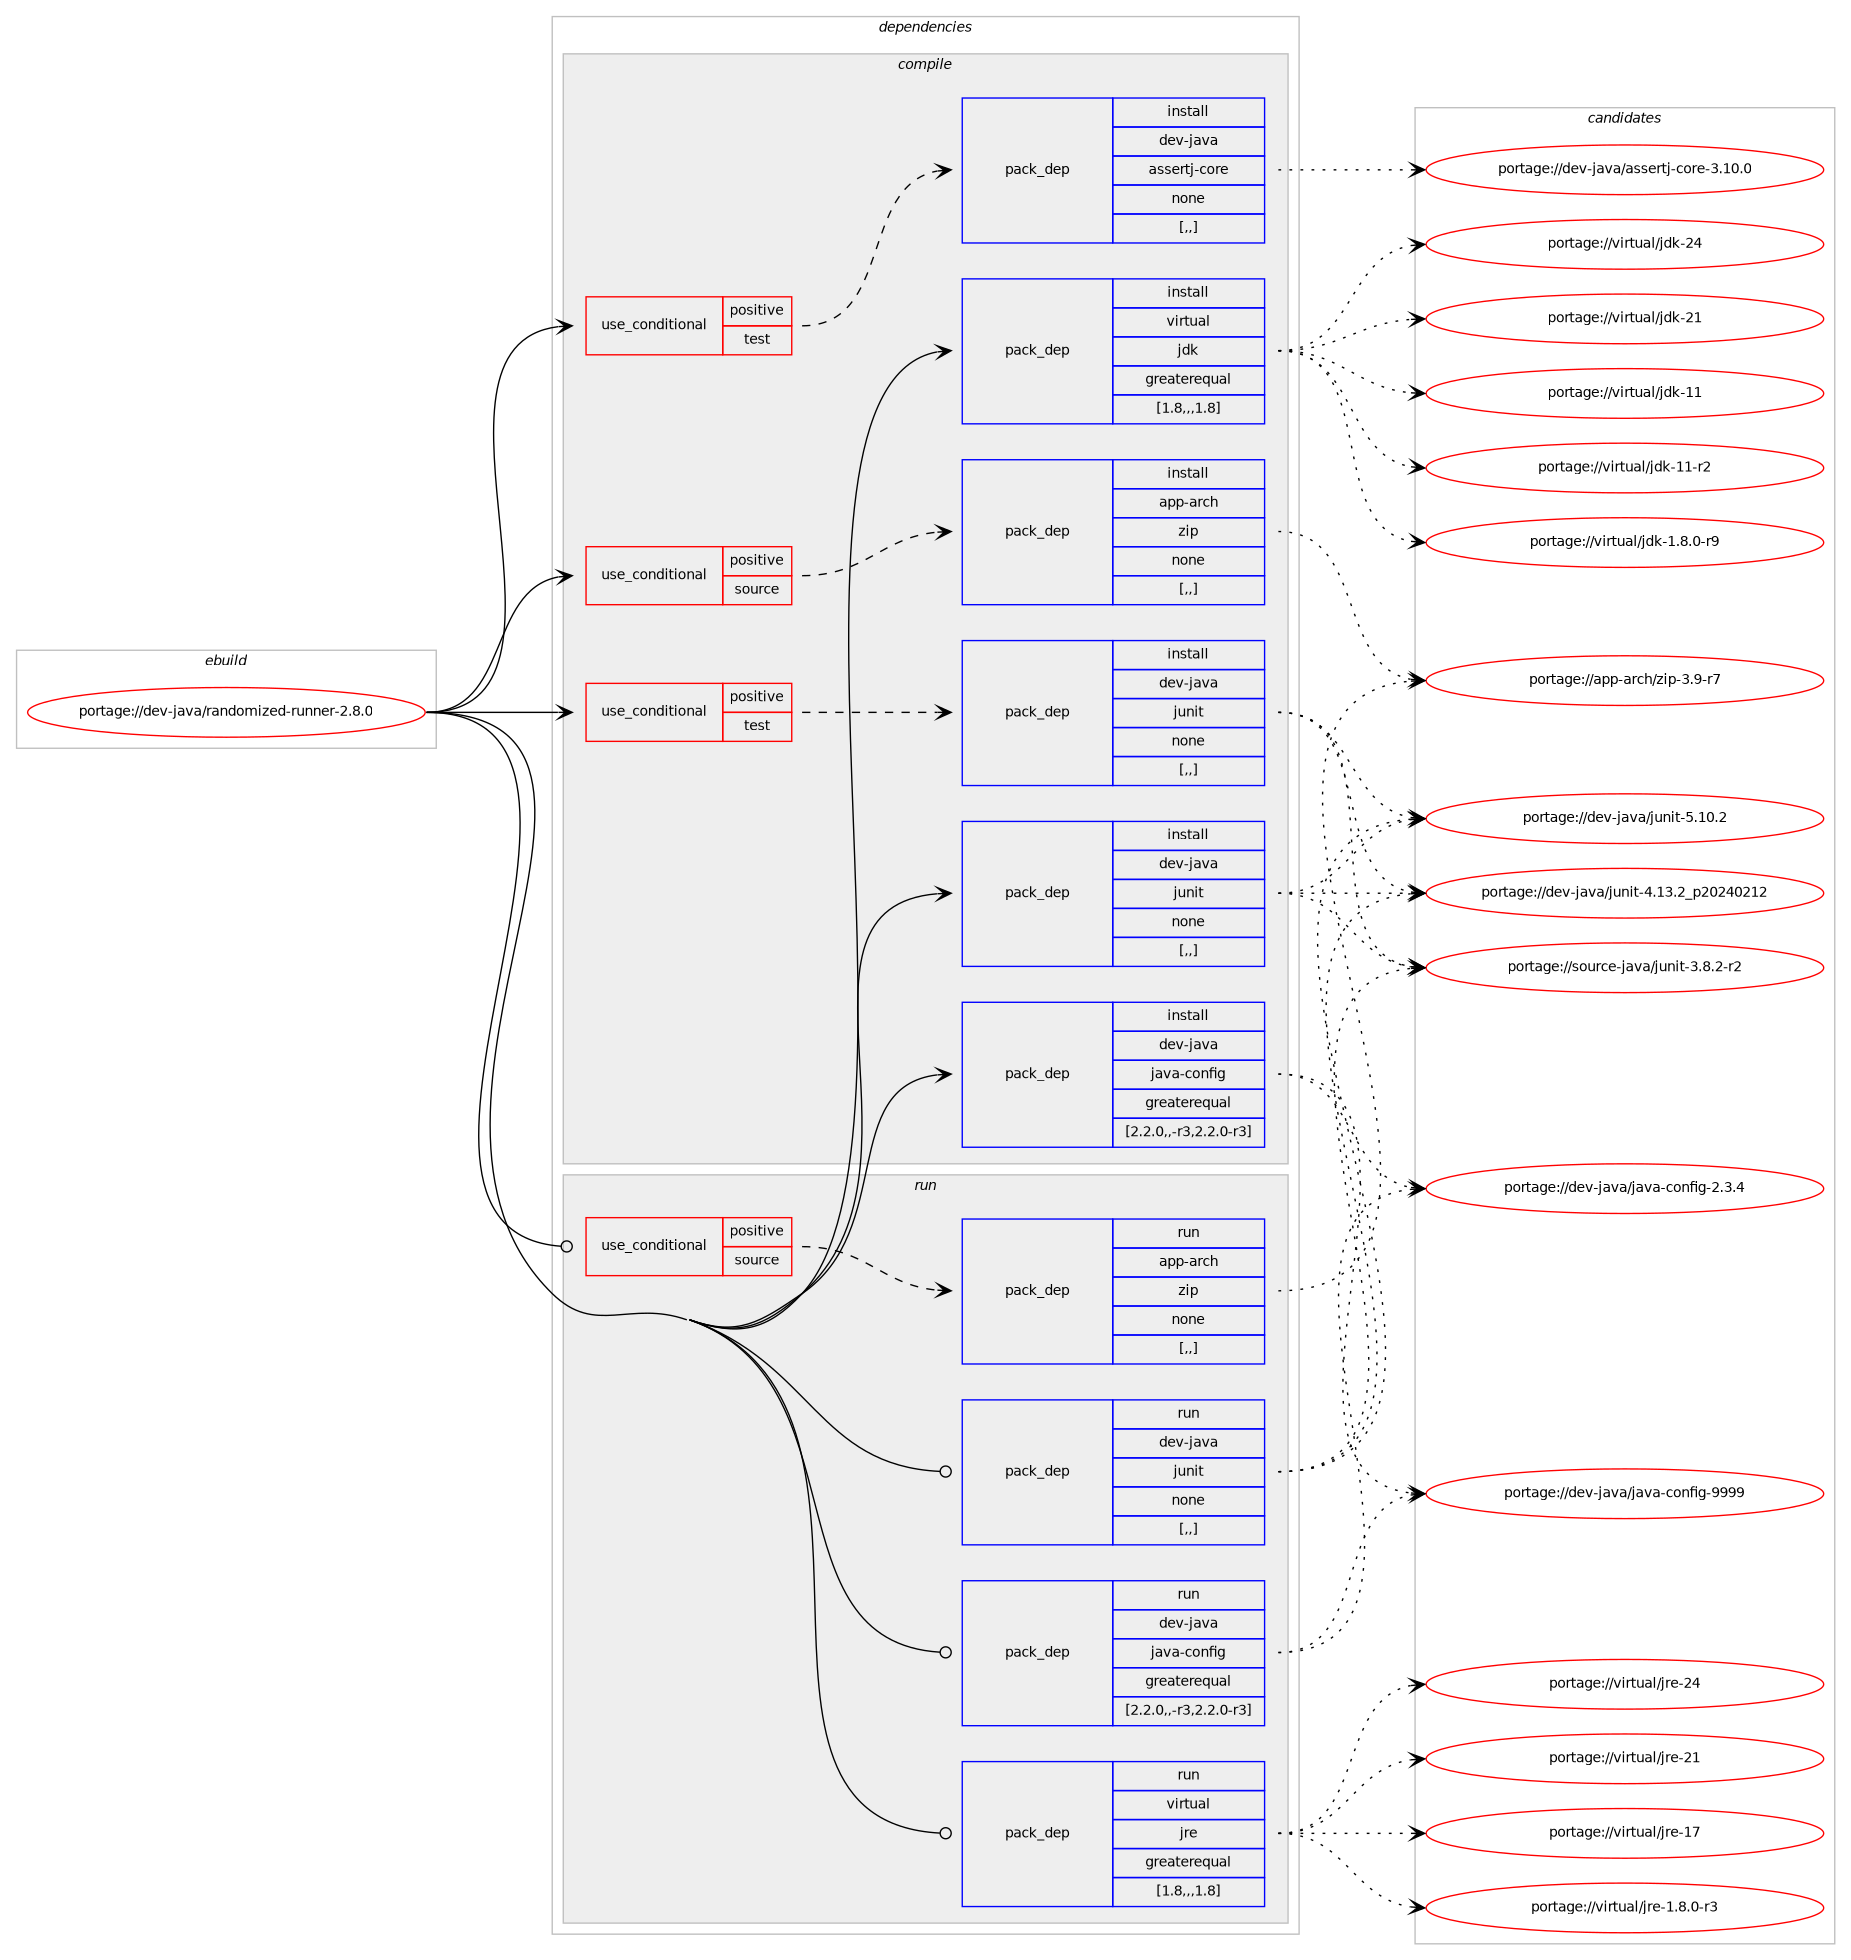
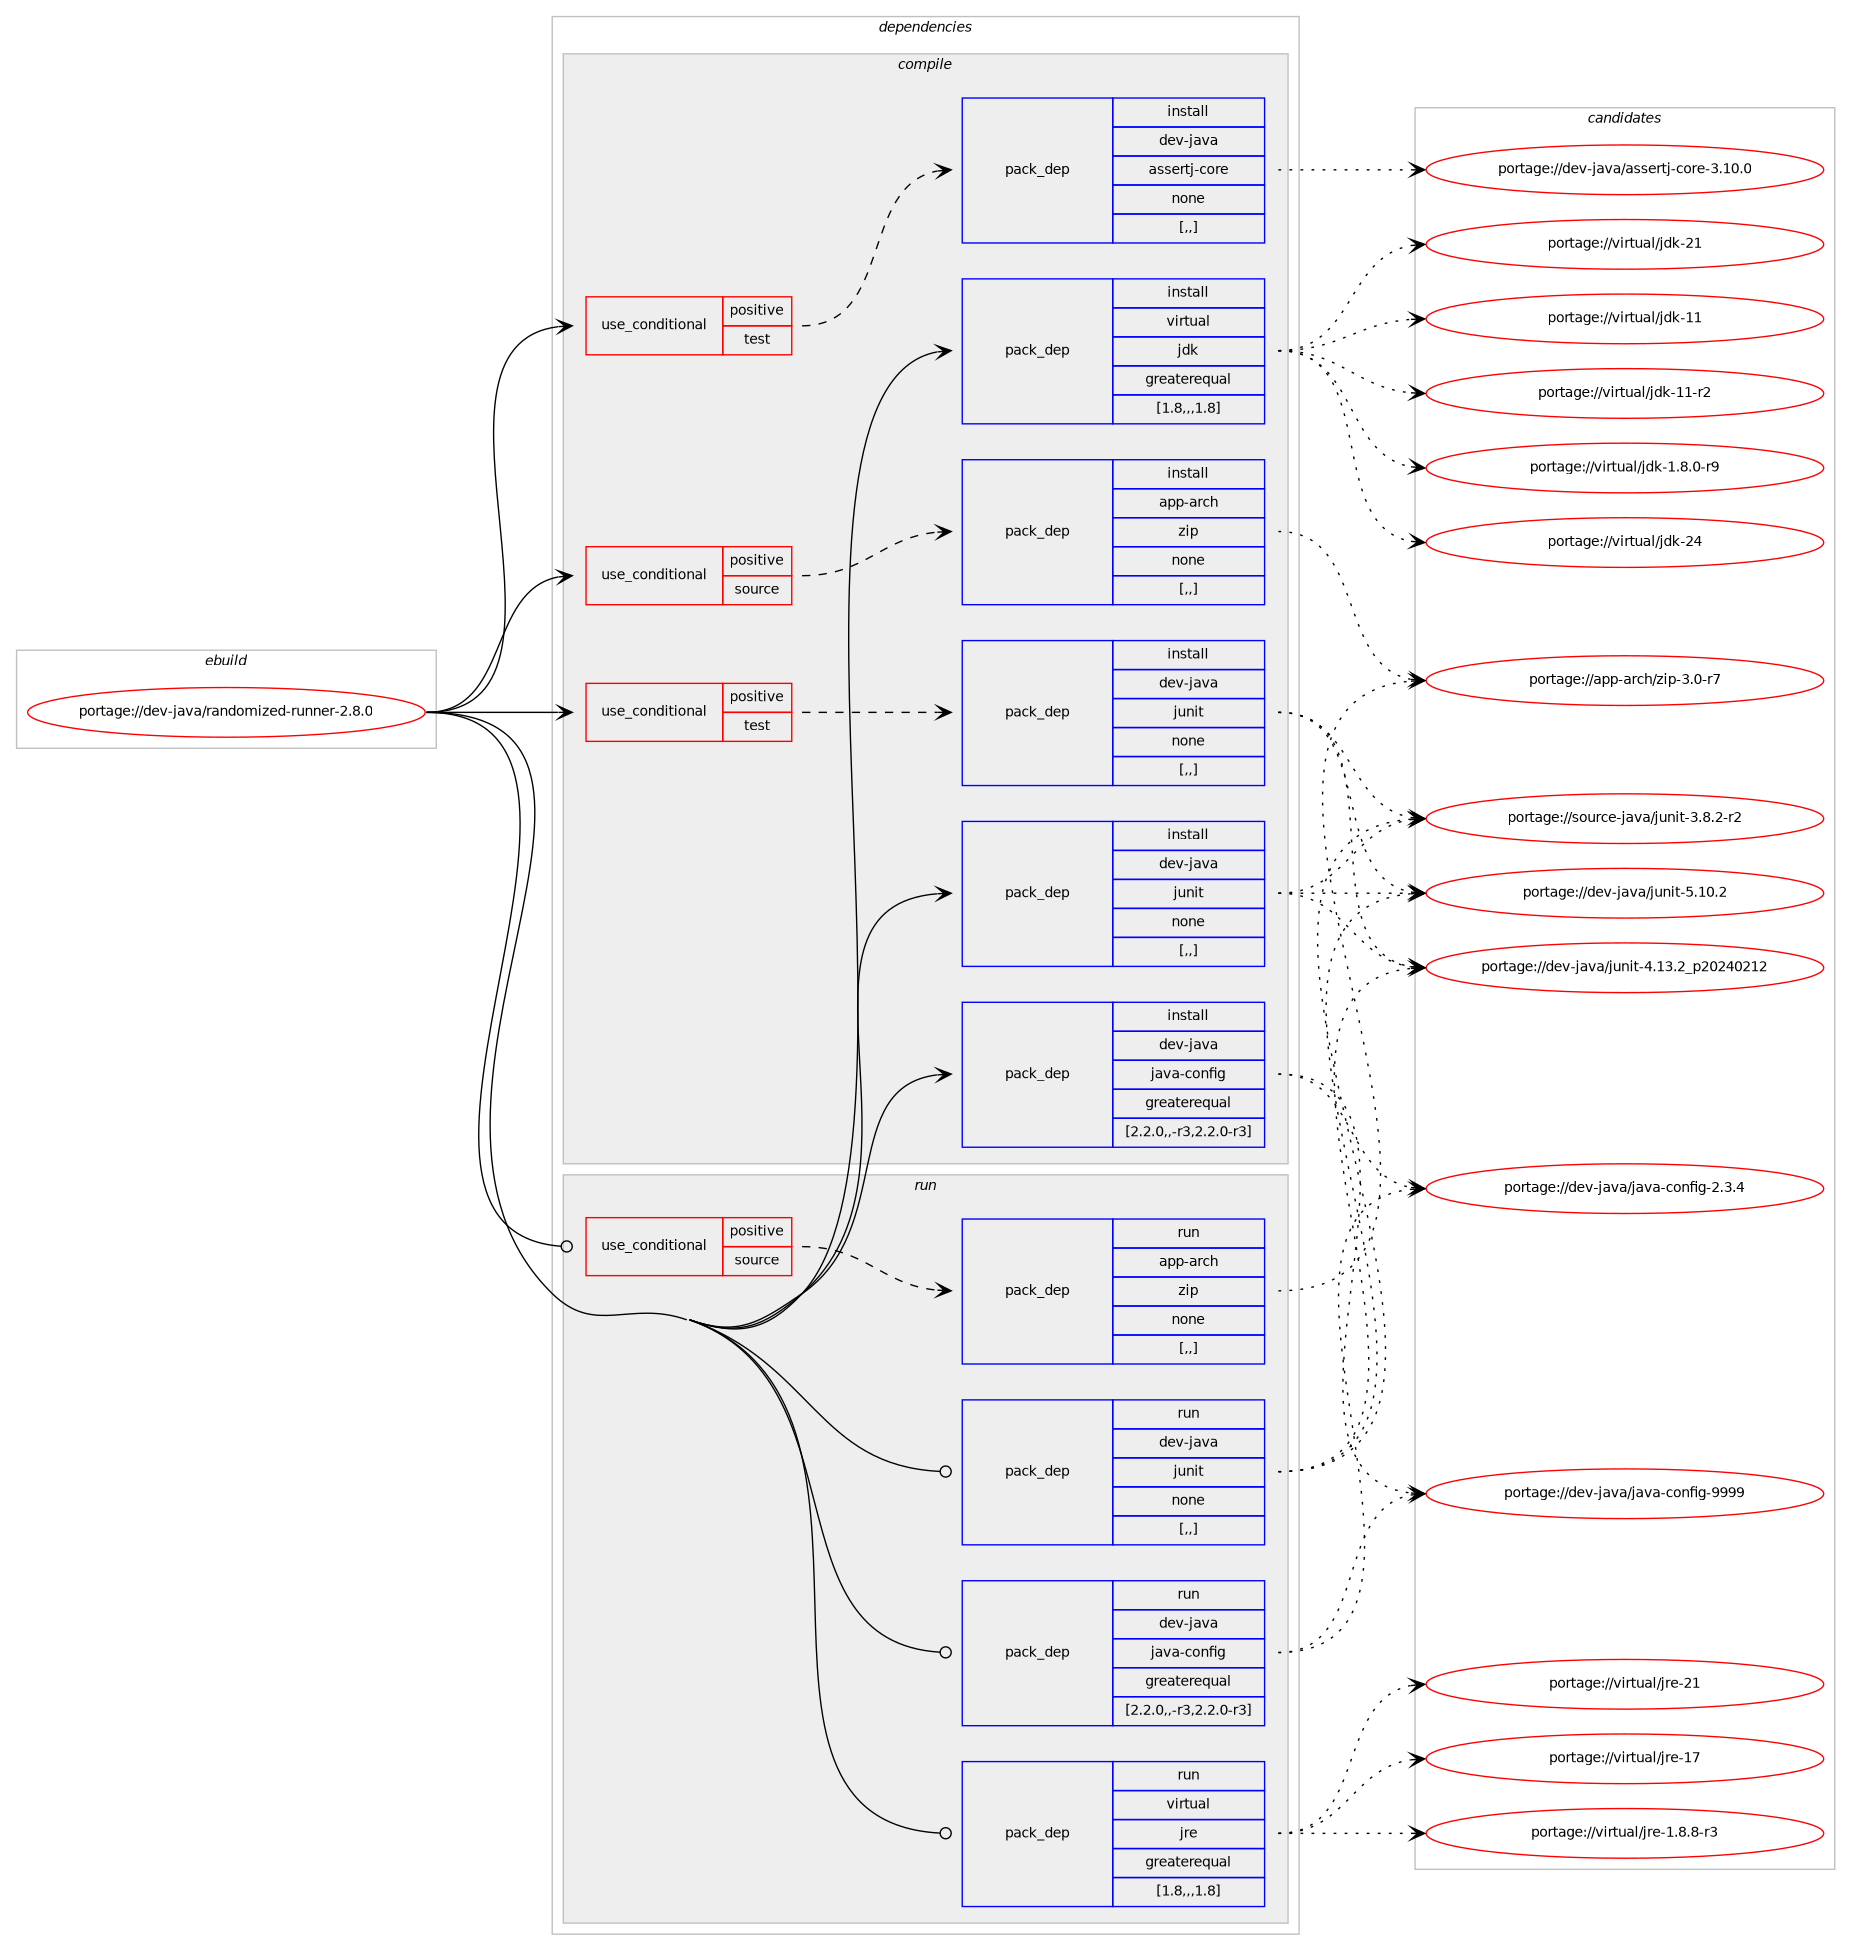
(1625, 681) -> (1625, 681)
(1625, 1684) -> none
(1625, 1908) -> (1625, 1833)
